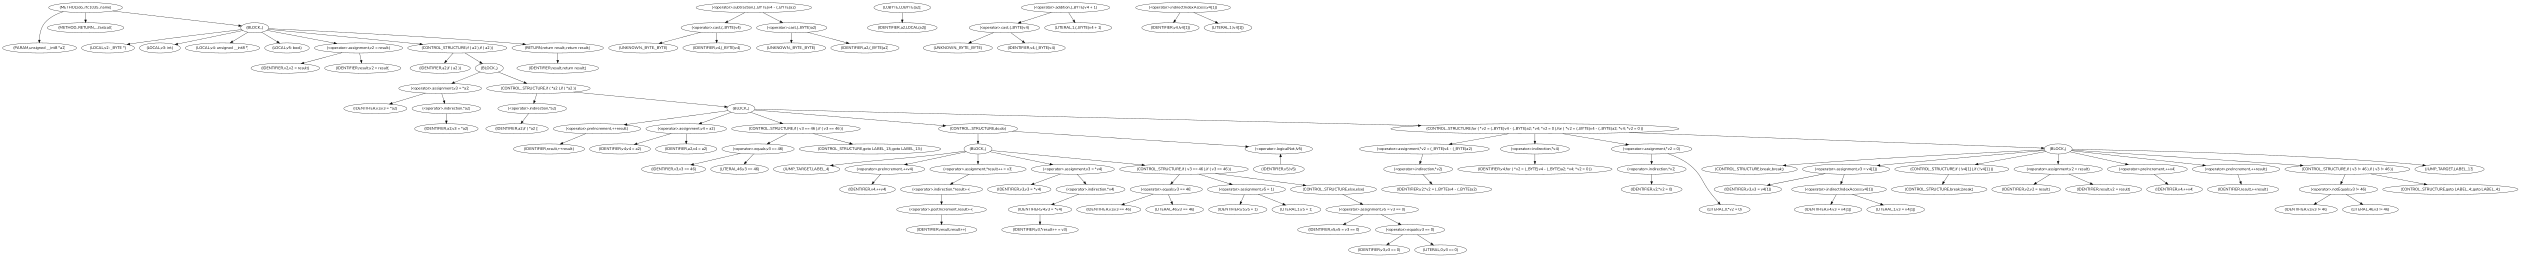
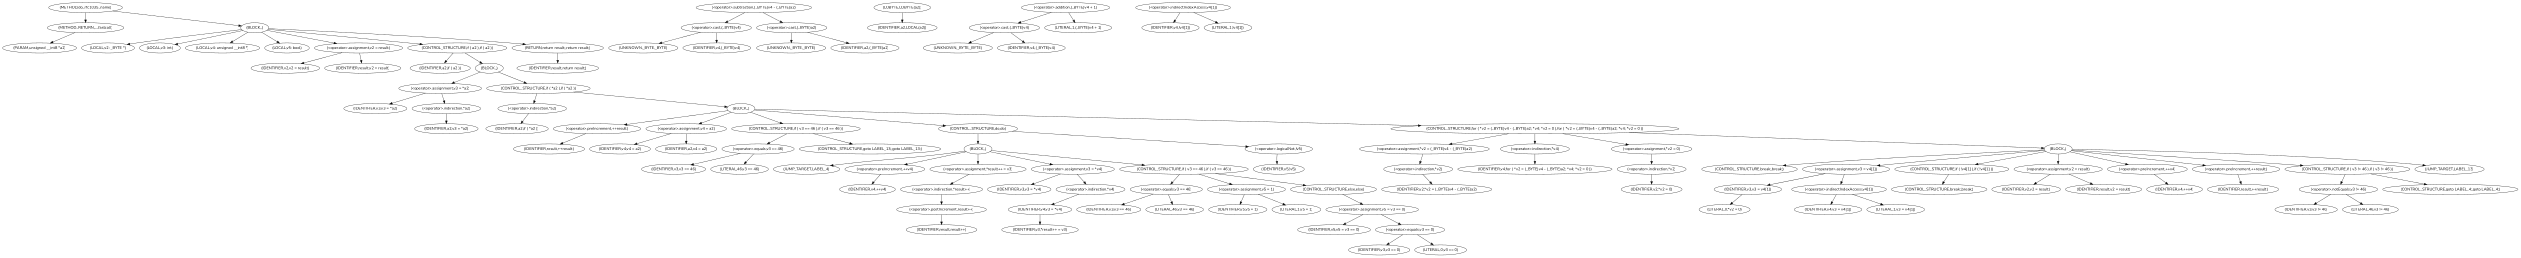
(46, 22) -> (64, 37)
(1281, 161) -> (1277, 158)
(1698, 173) -> (1737, 199)
